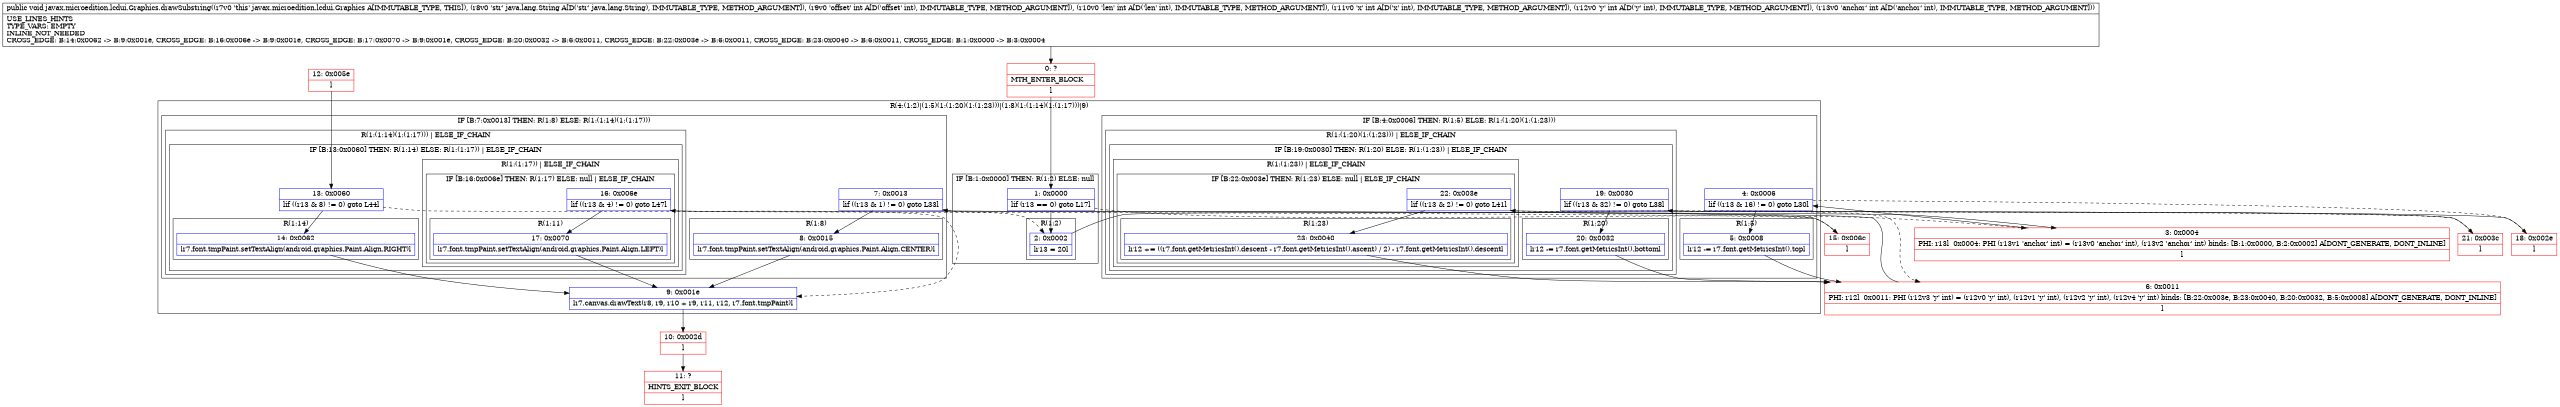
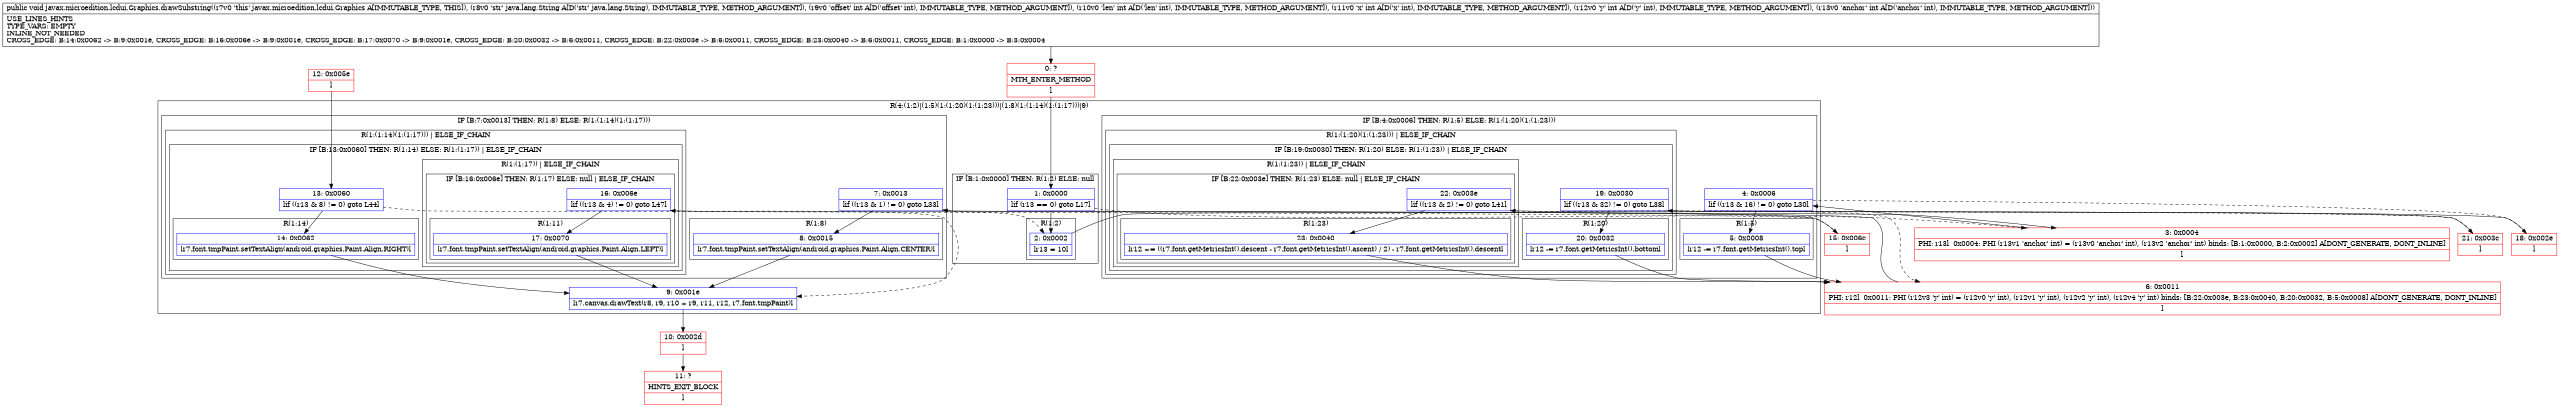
(1047, 80) -> (1051, 80)
(1051, 250) -> (1051, 250)
